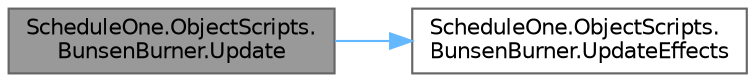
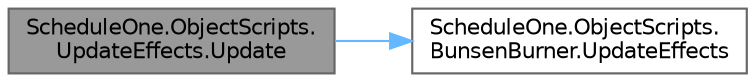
(172, 41) -> (172, 41)
